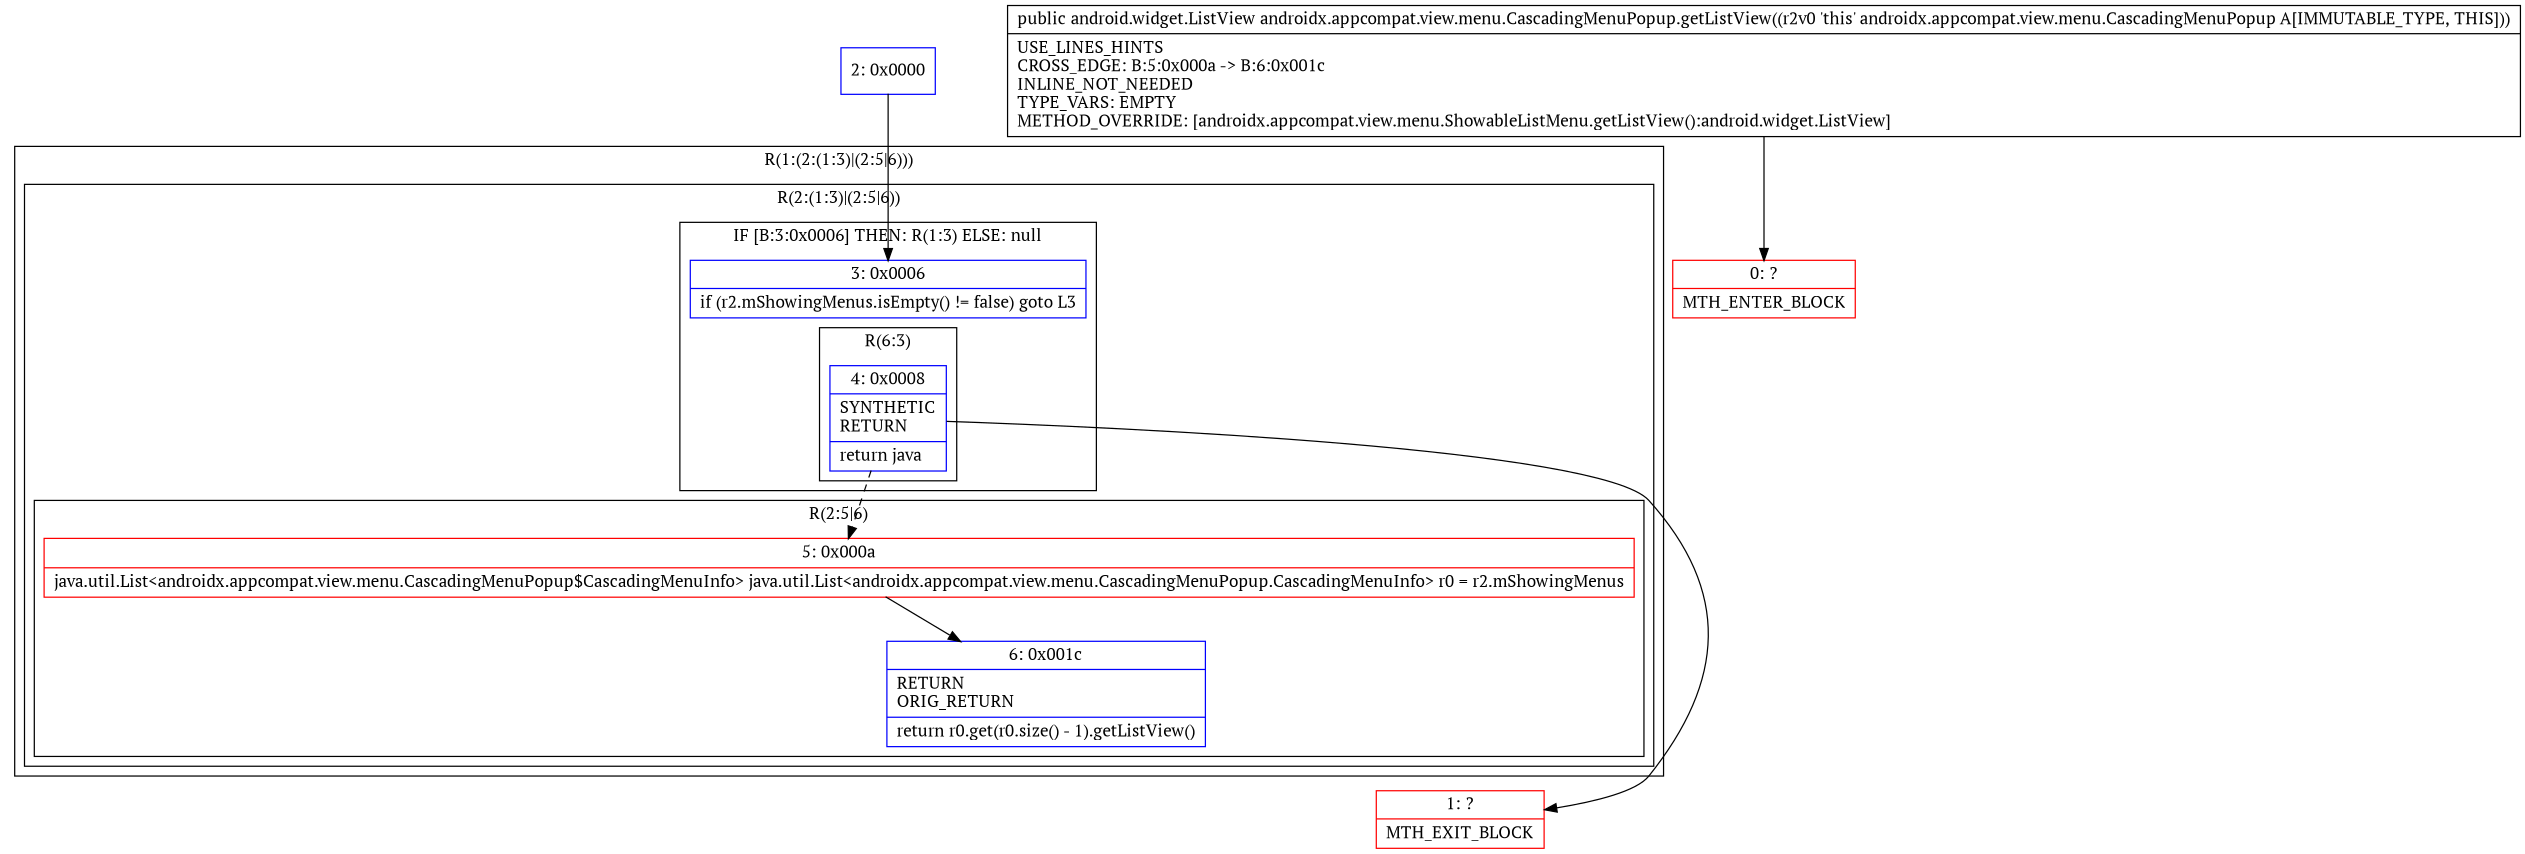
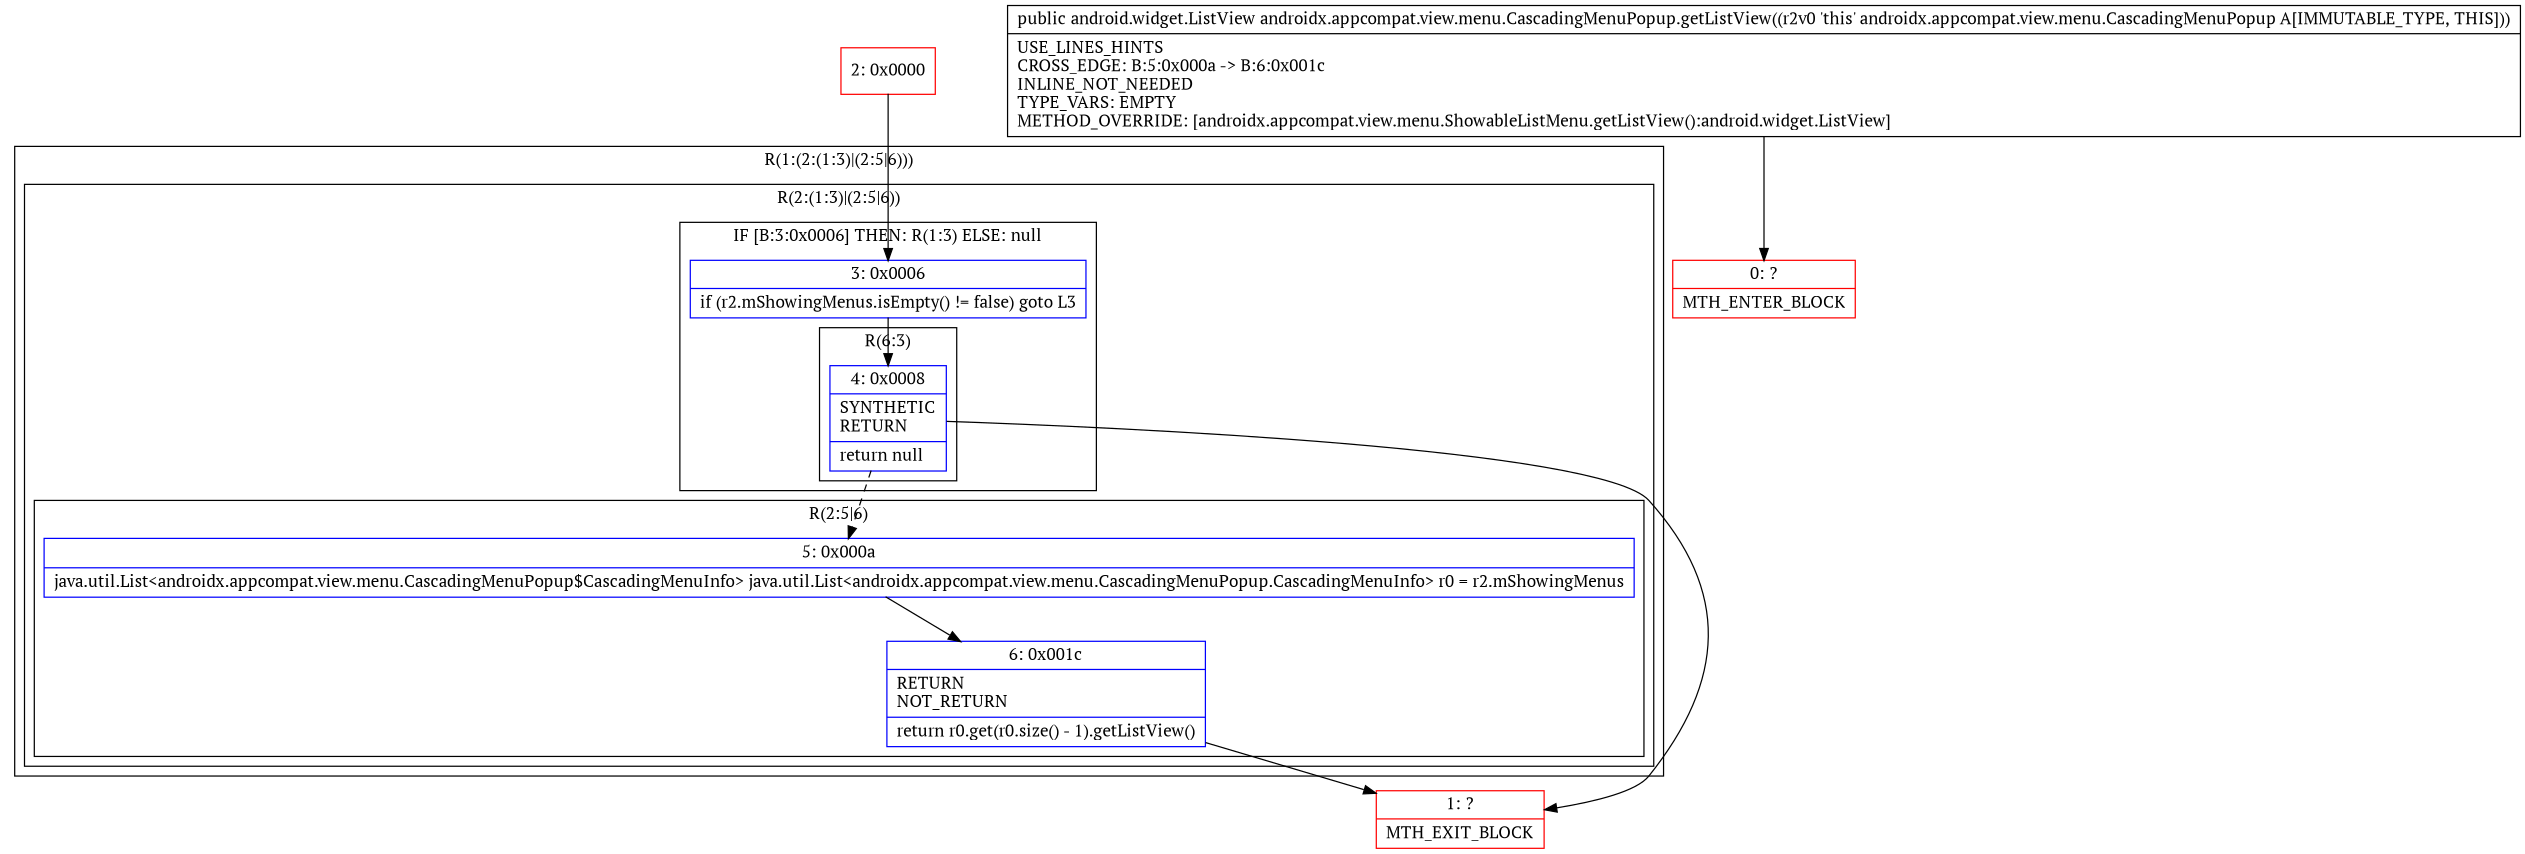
(888, 71) -> (888, 71)
none -> (888, 335)
(881, 456) -> (882, 456)
(839, 568) -> (839, 568)
(956, 702) -> (952, 702)
none -> (1285, 766)
